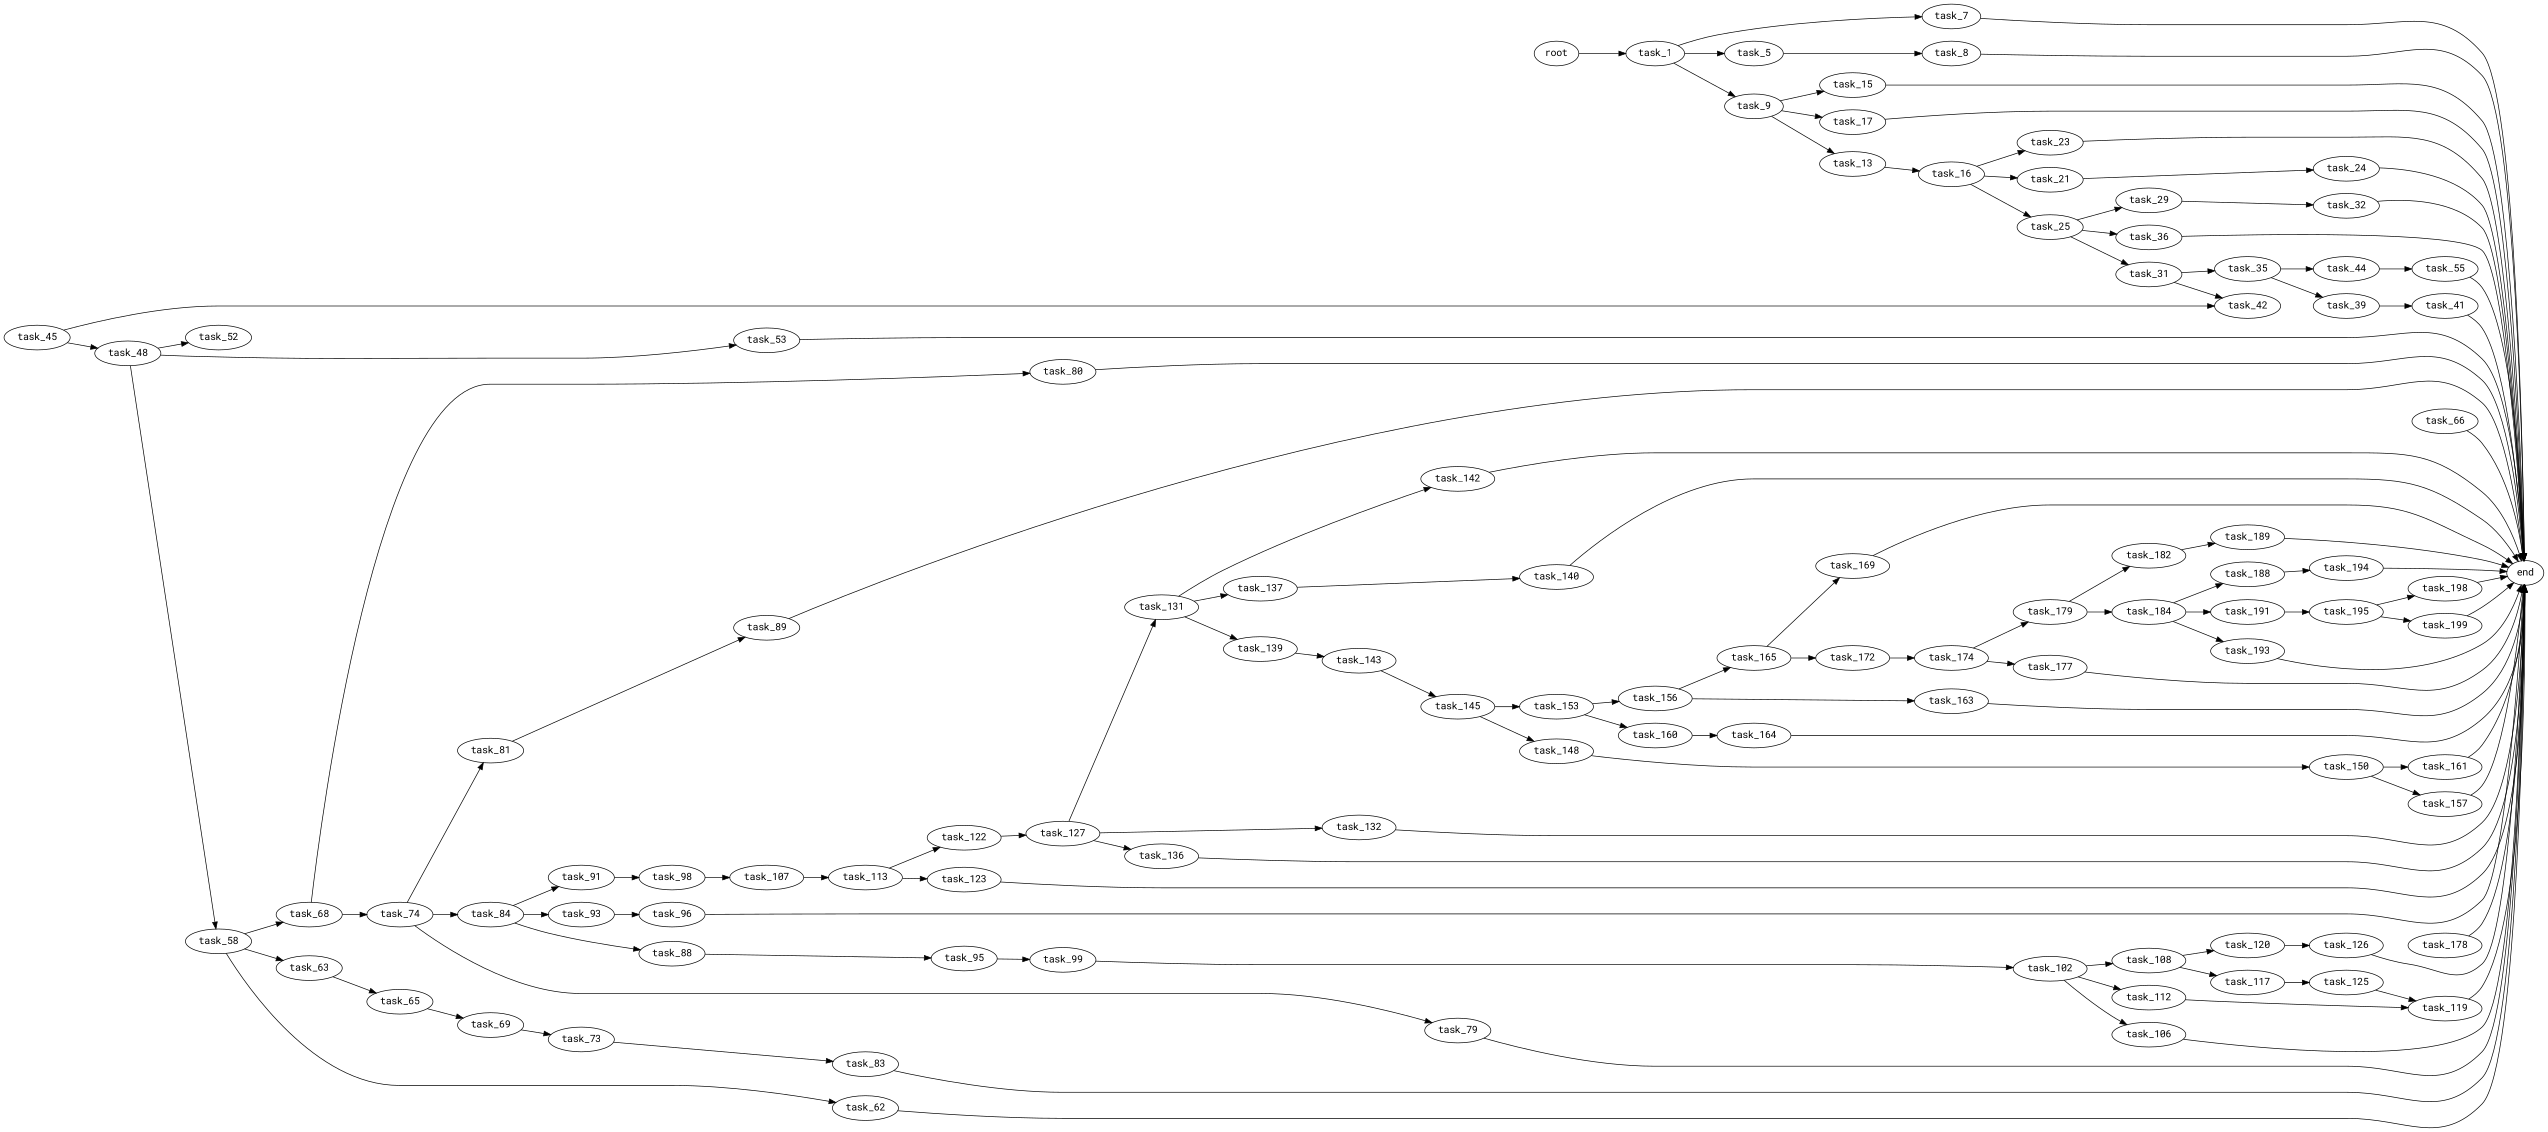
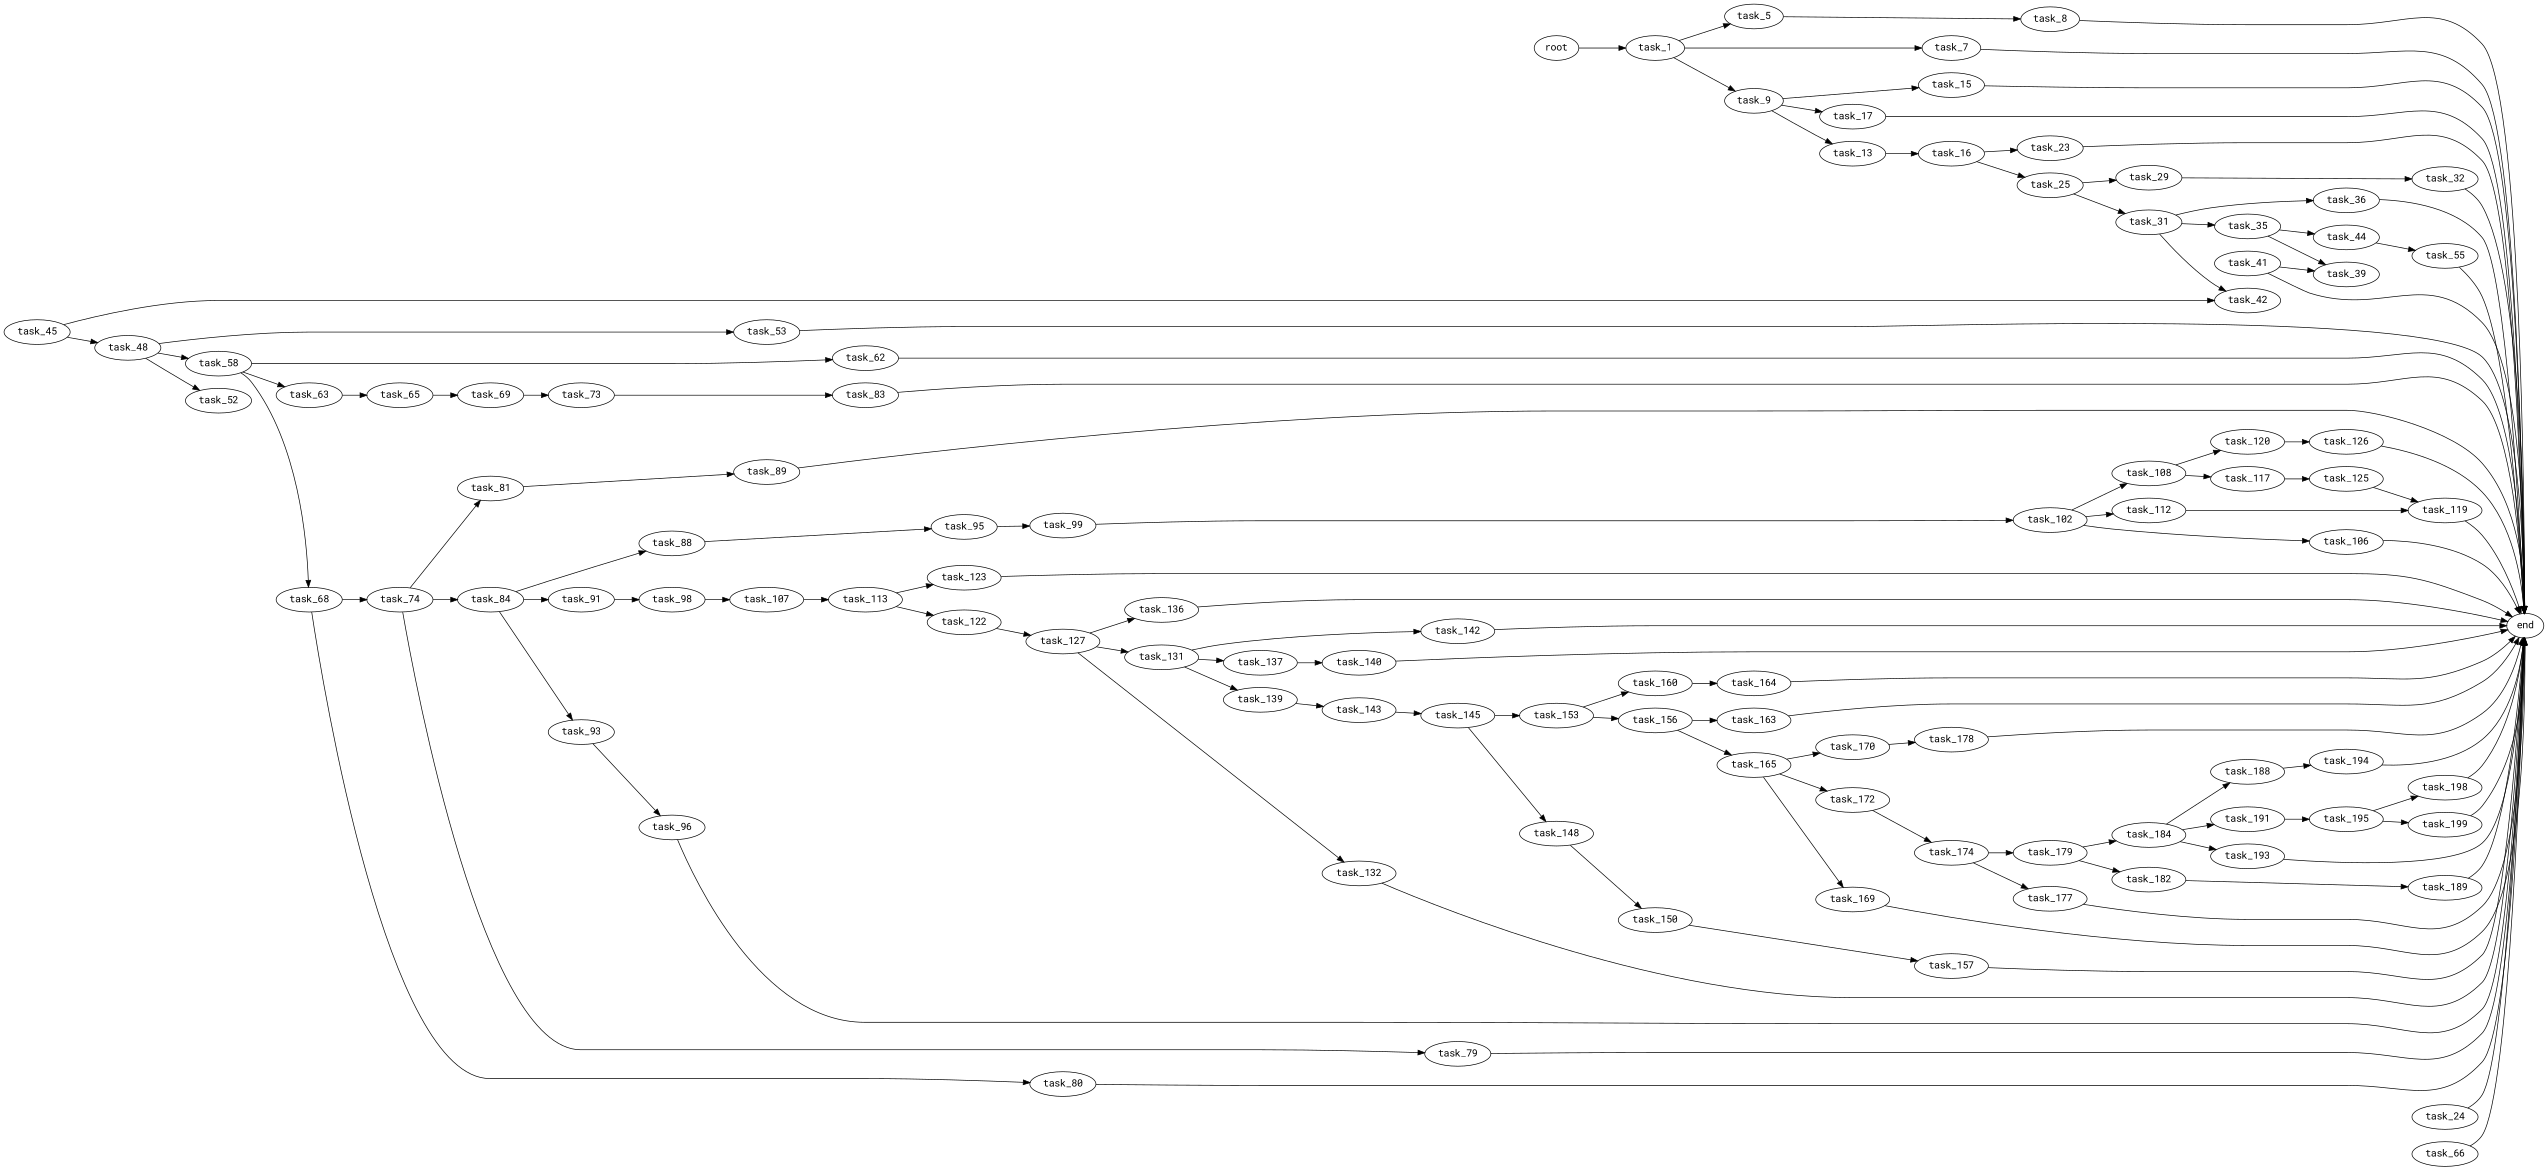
(2050, 180) -> none
(2096, 232) -> (2241, 204)
(2392, 306) -> (2293, 269)
none -> (1853, 747)
(2445, 767) -> none
